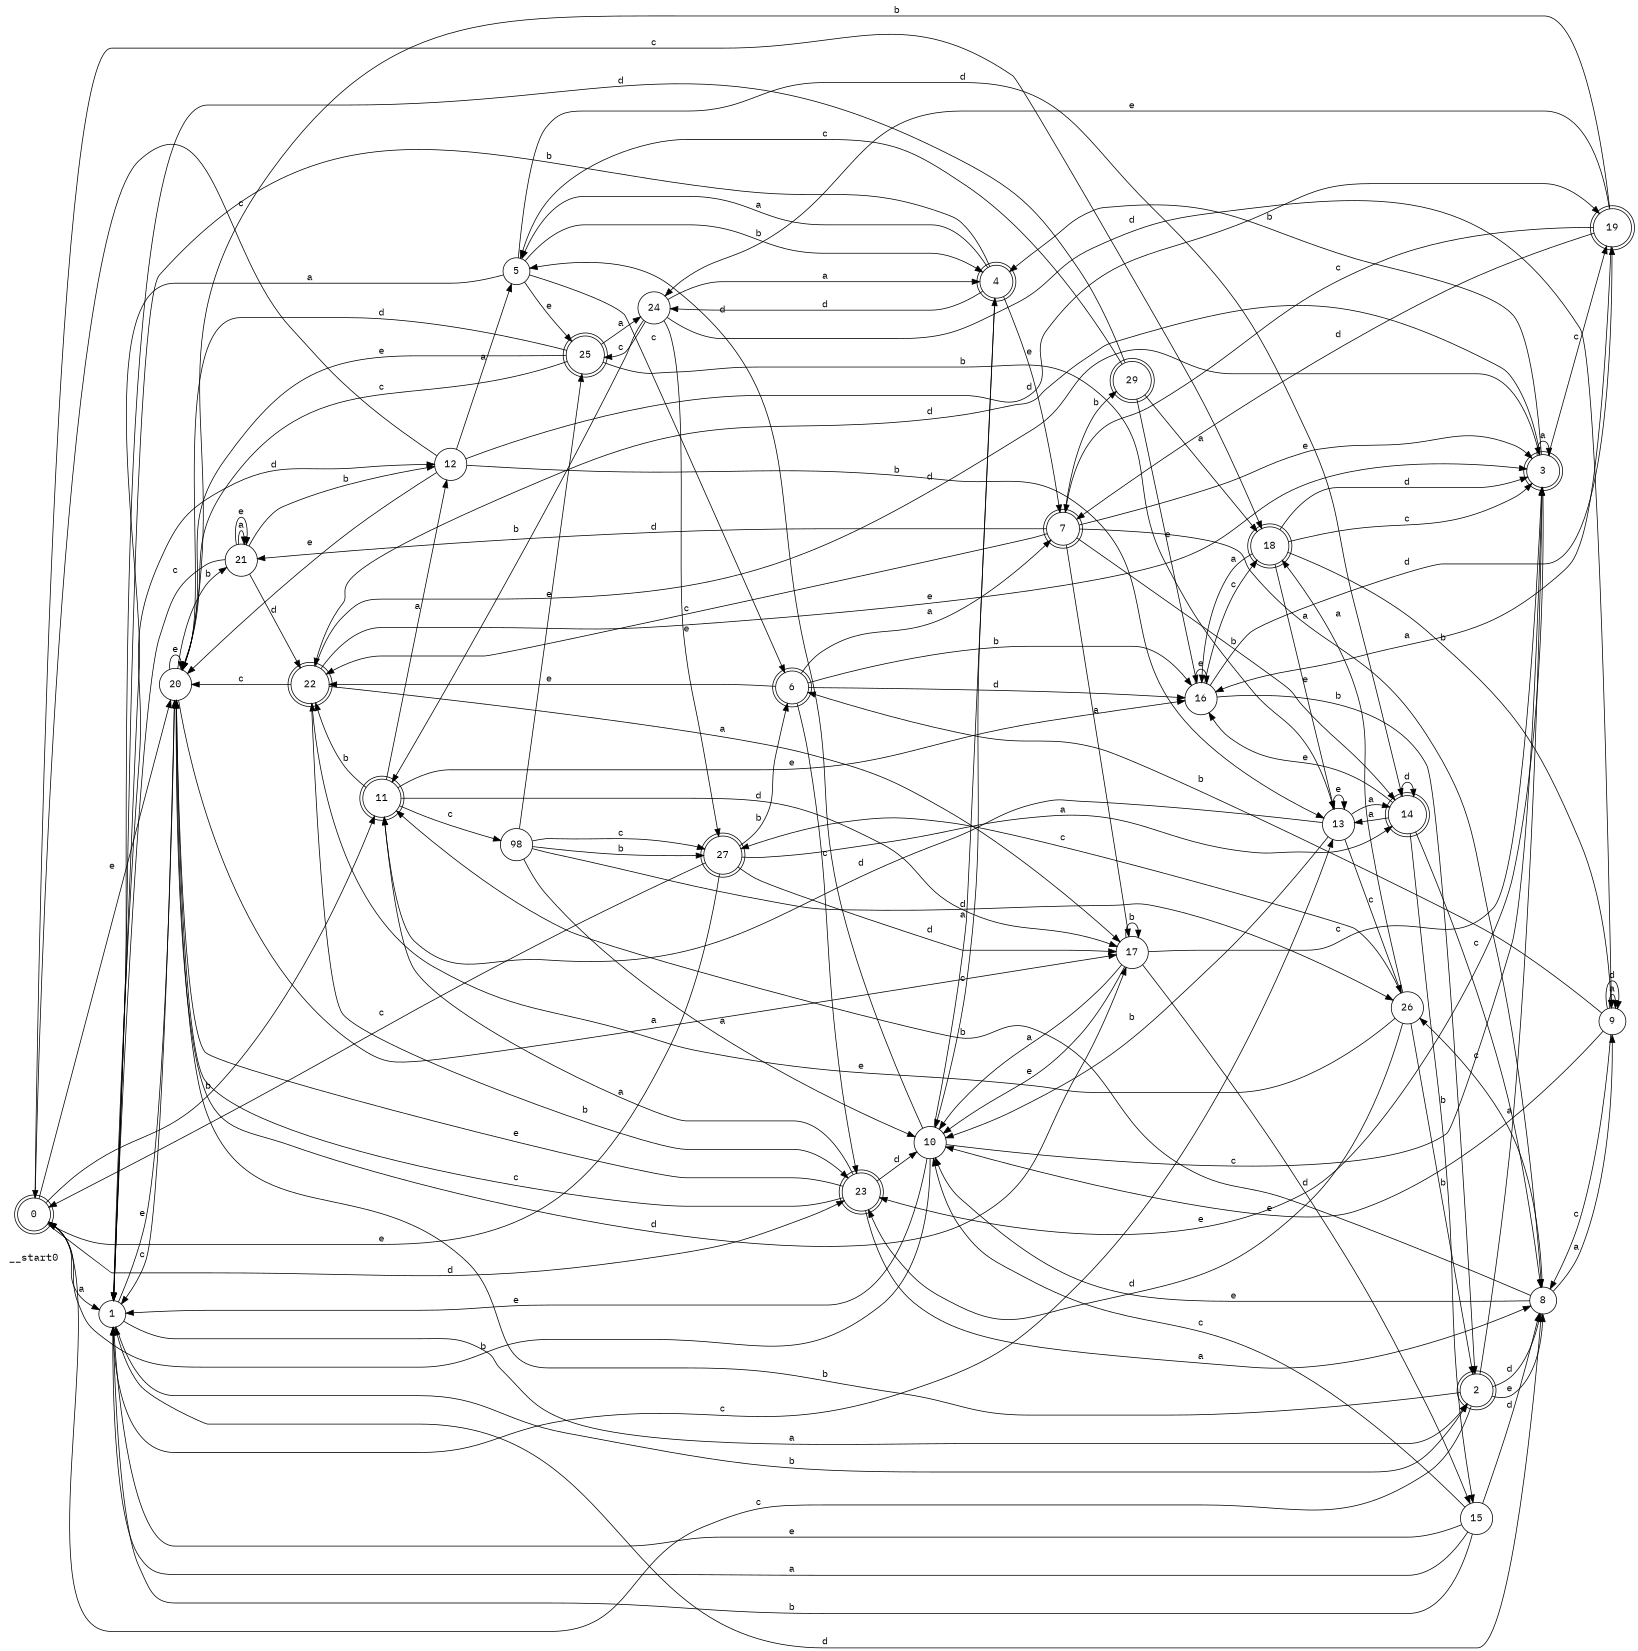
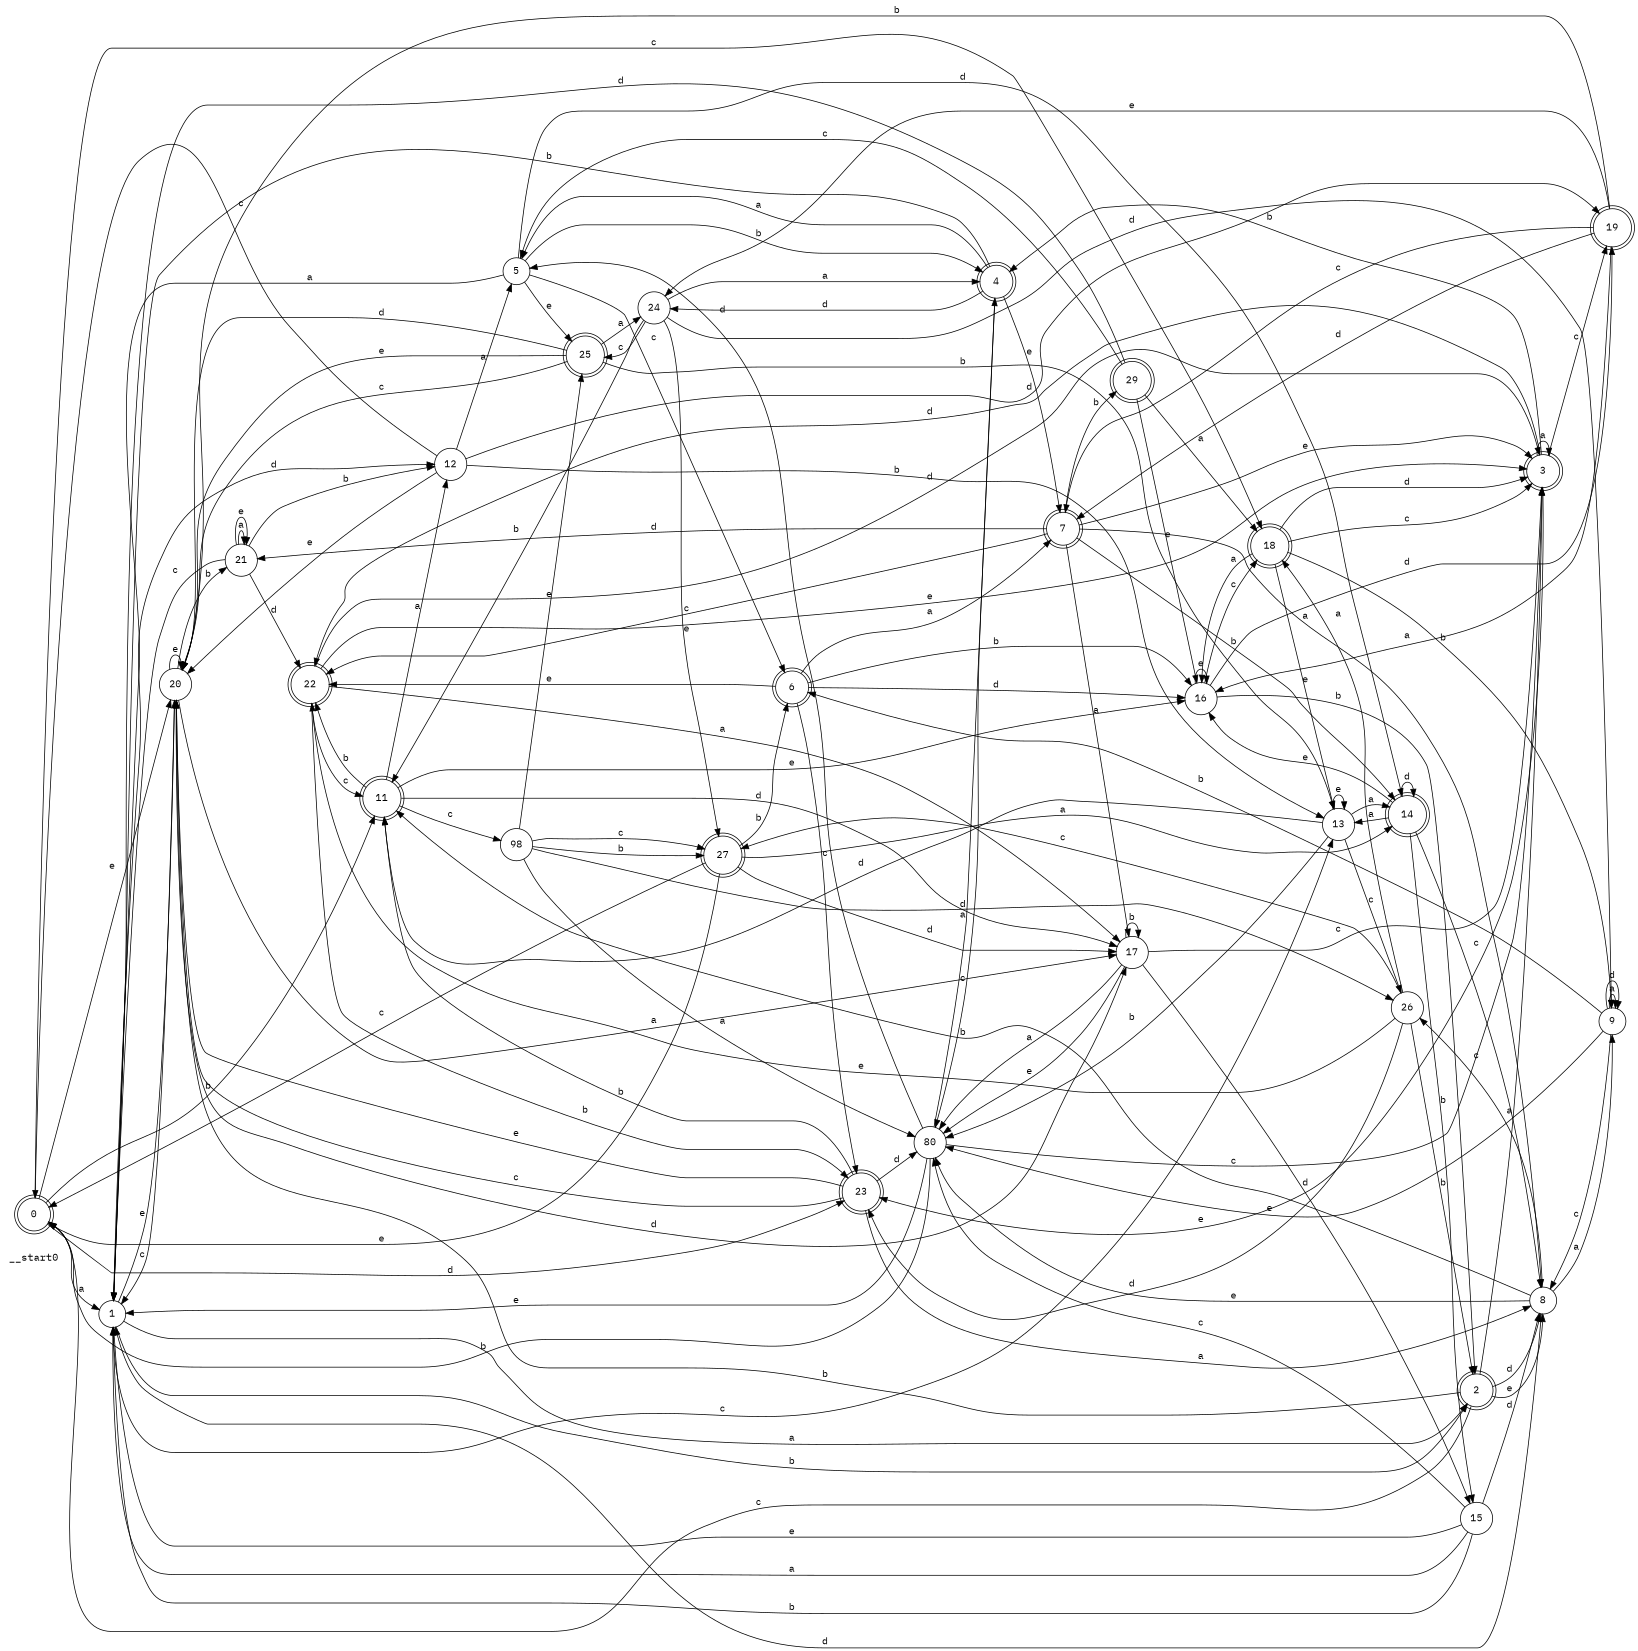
(245, 684) -> (324, 757)
(621, 1092) -> (621, 1092)
(930, 1143) -> (930, 1143)
